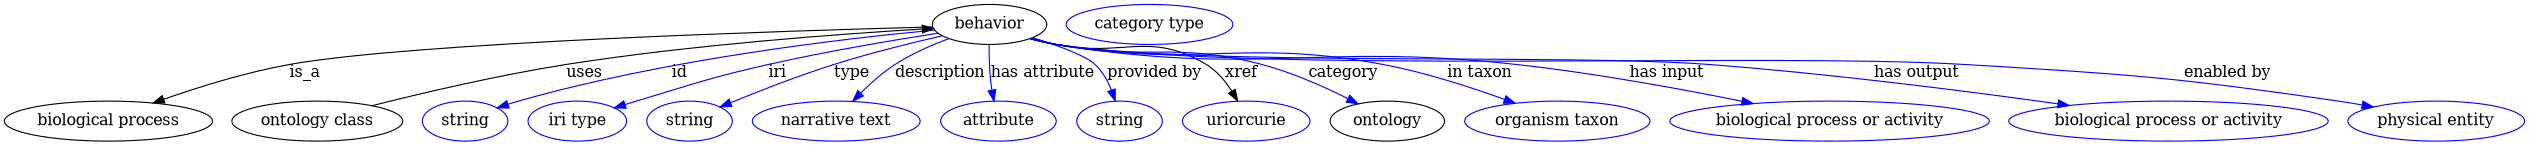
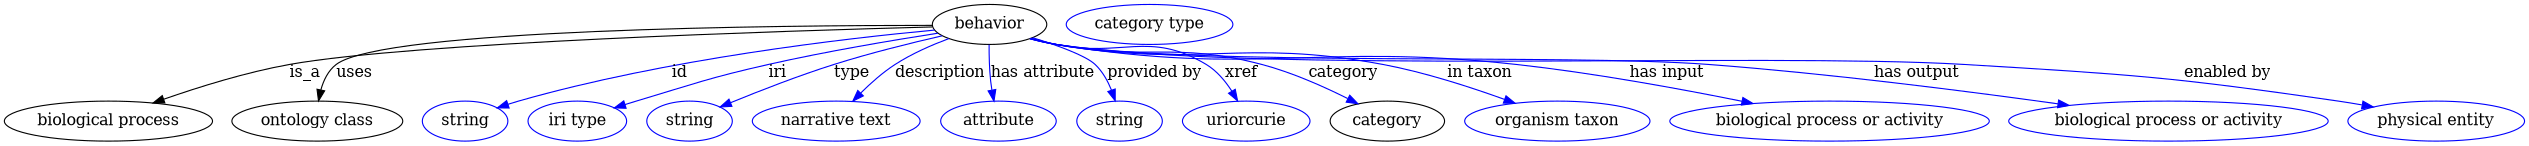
(1138, 47) -> (1138, 47)
(645, 54) -> (617, 31)
(1387, 121) -> (1387, 121)
